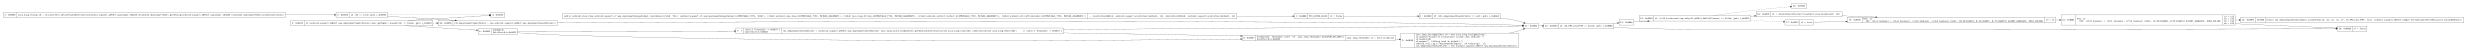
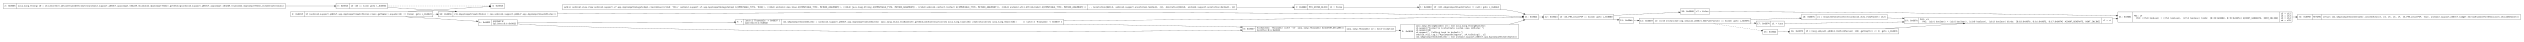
(2286, 26) -> (1913, 13)
none -> (1844, 31)
